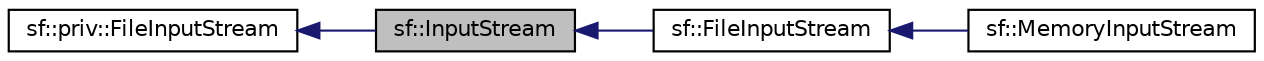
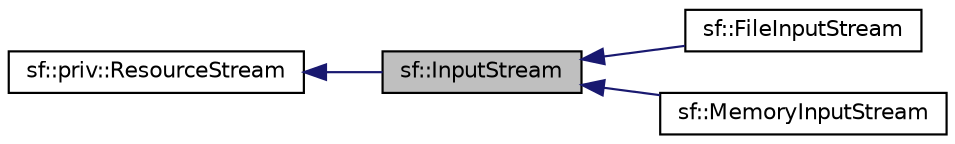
(153, 31) -> (156, 72)
(940, 31) -> (632, 92)
